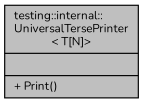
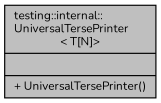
(36, 86) -> (80, 86)
